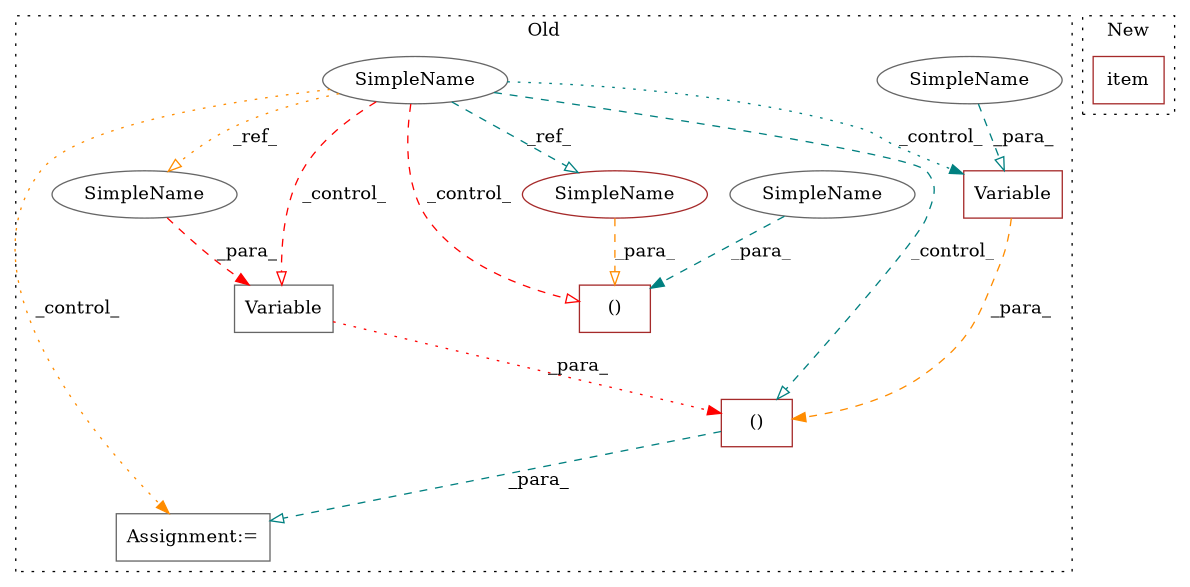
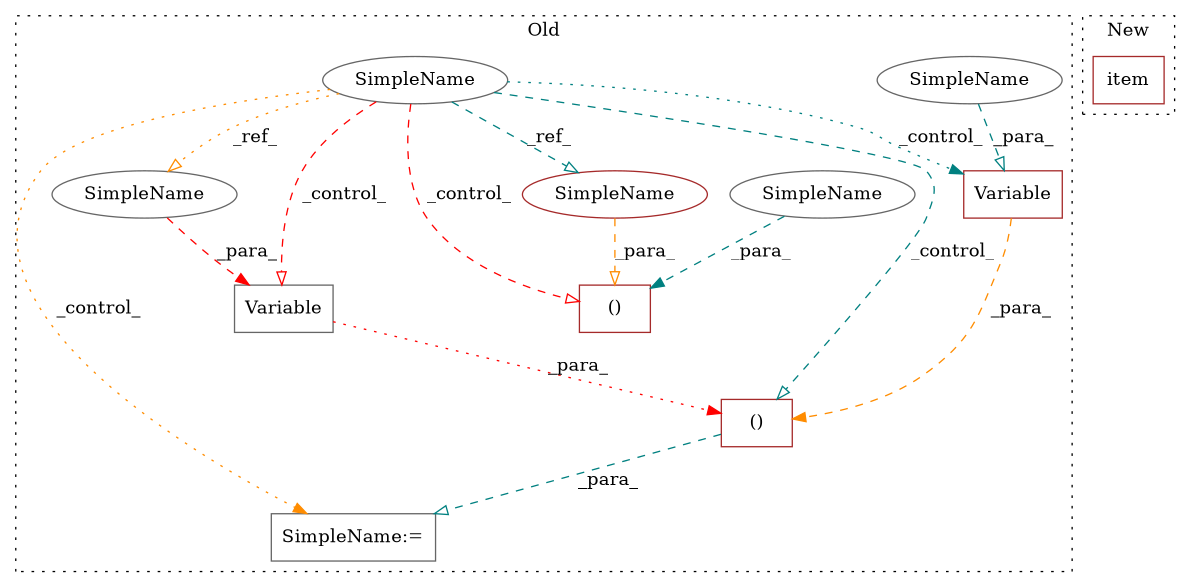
(193, 537) -> (353, 537)
